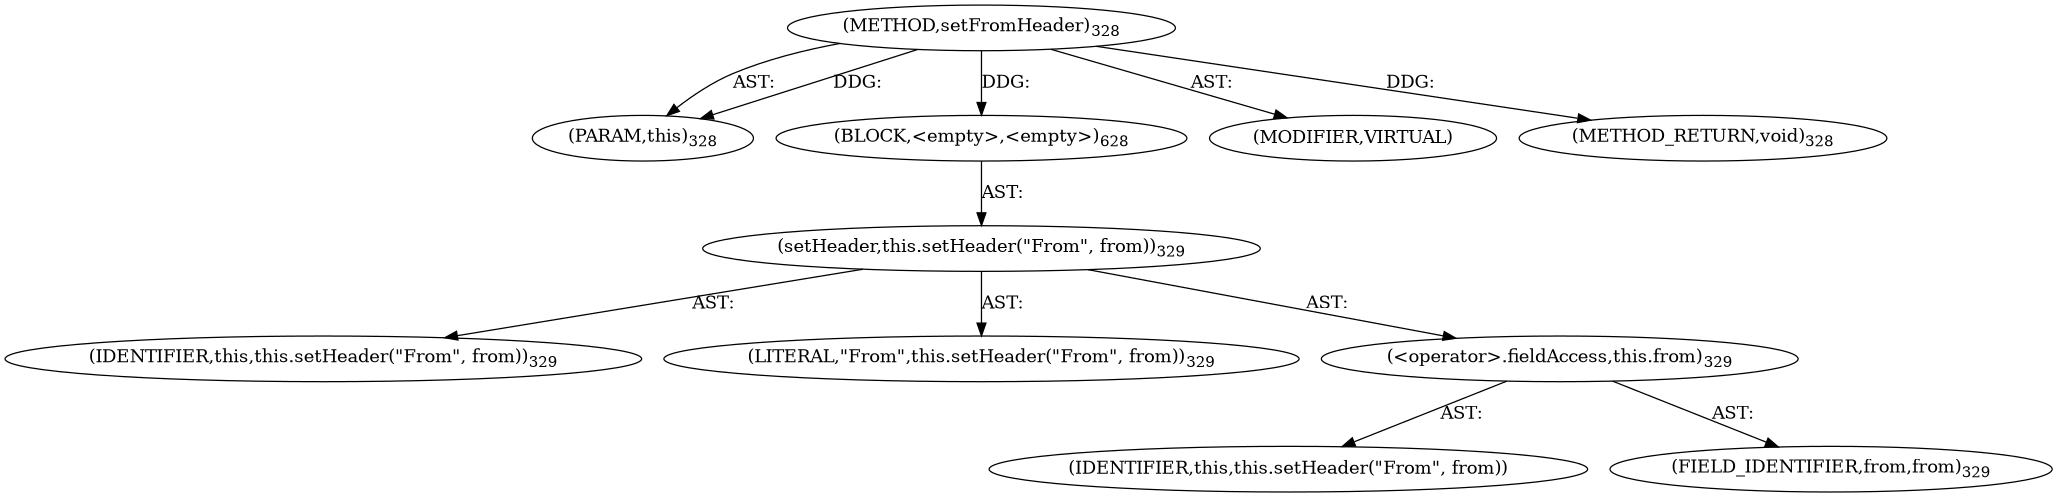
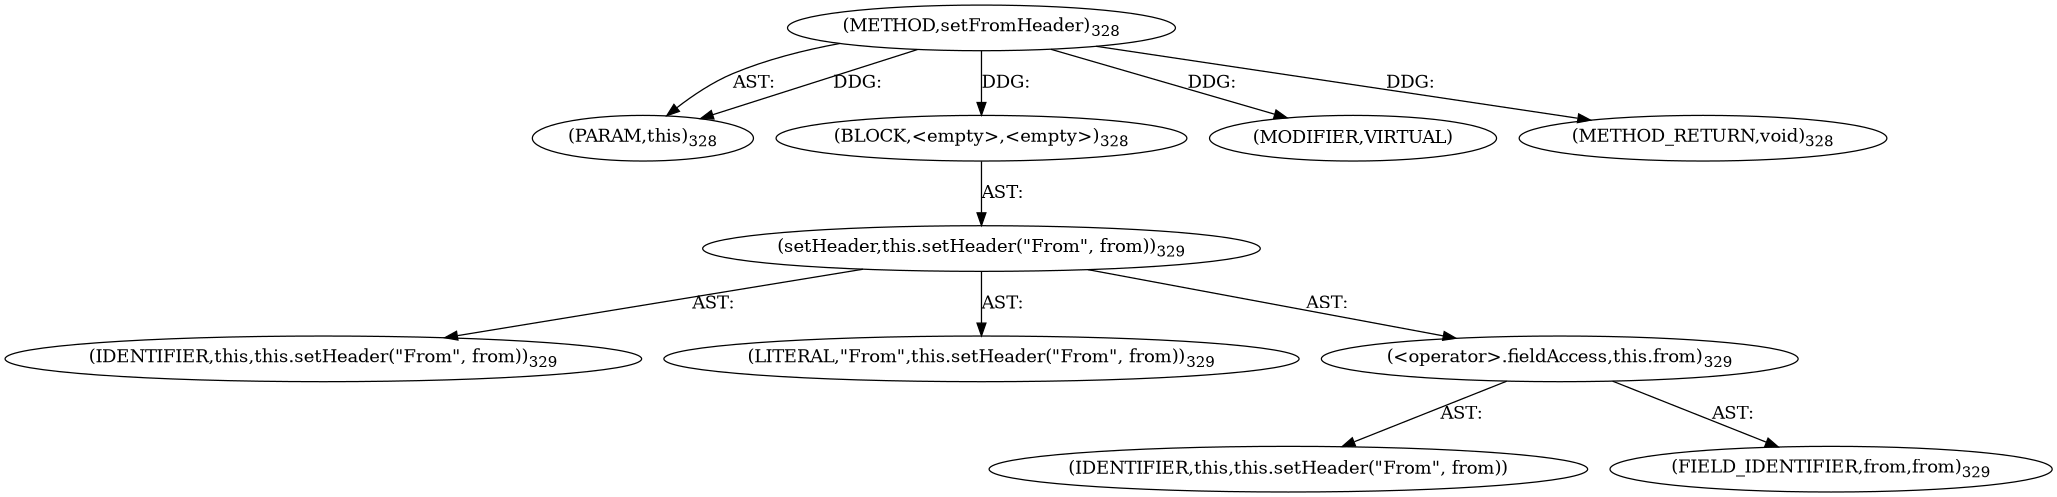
(1215, 83) -> (1215, 83)
(1115, 136) -> (1115, 136)
